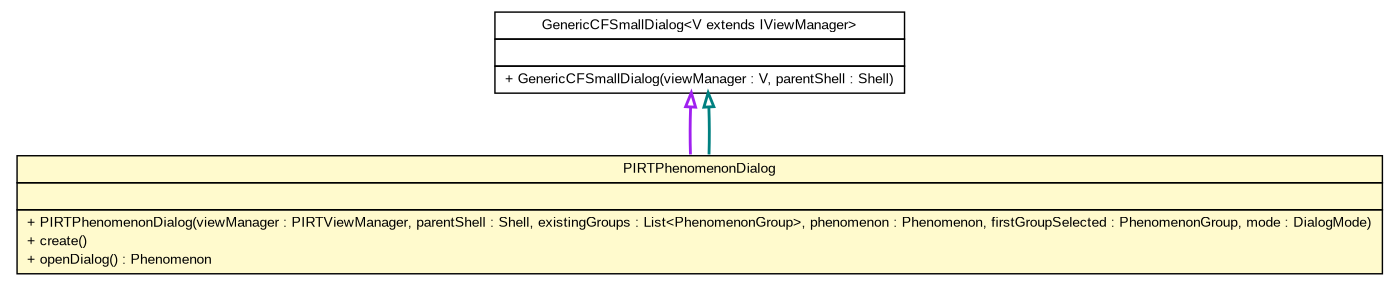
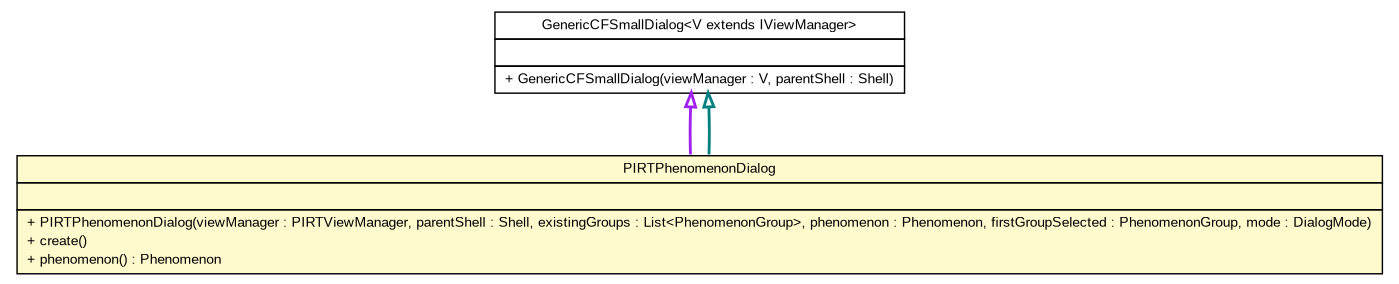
(119, 260) -> (124, 260)
